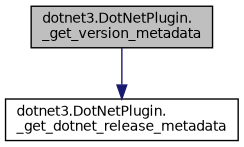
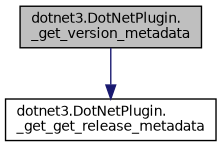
(122, 120) -> (111, 120)
